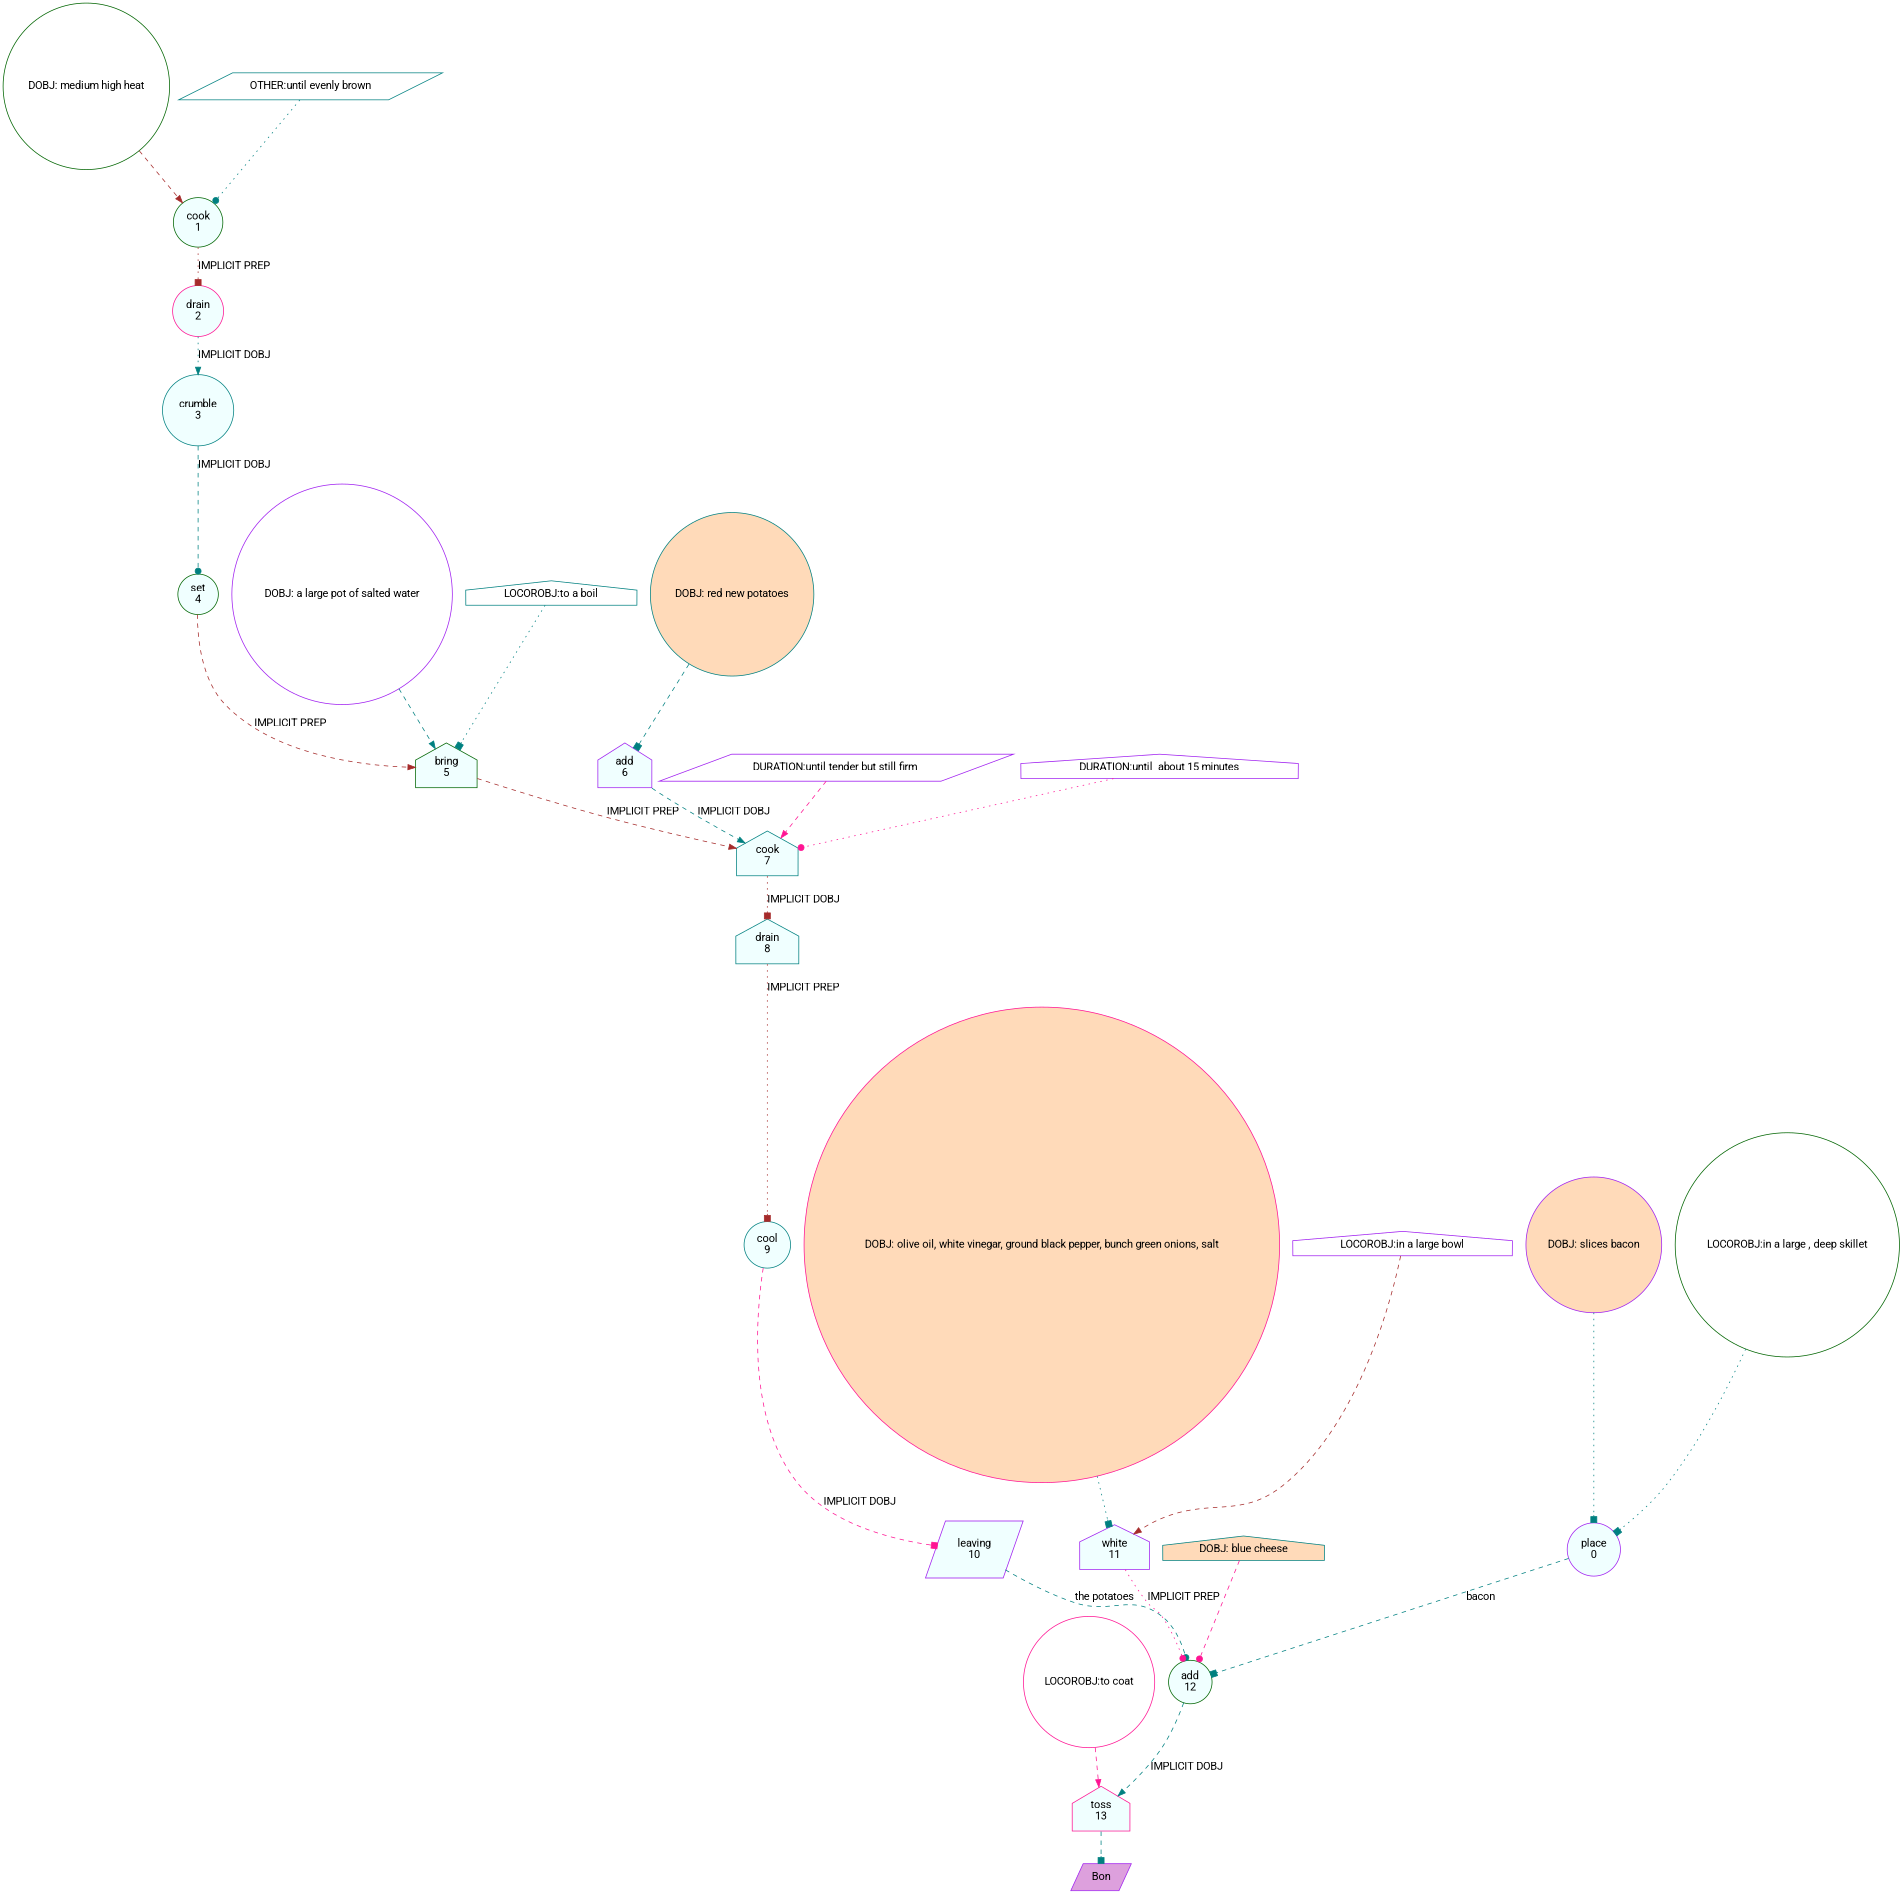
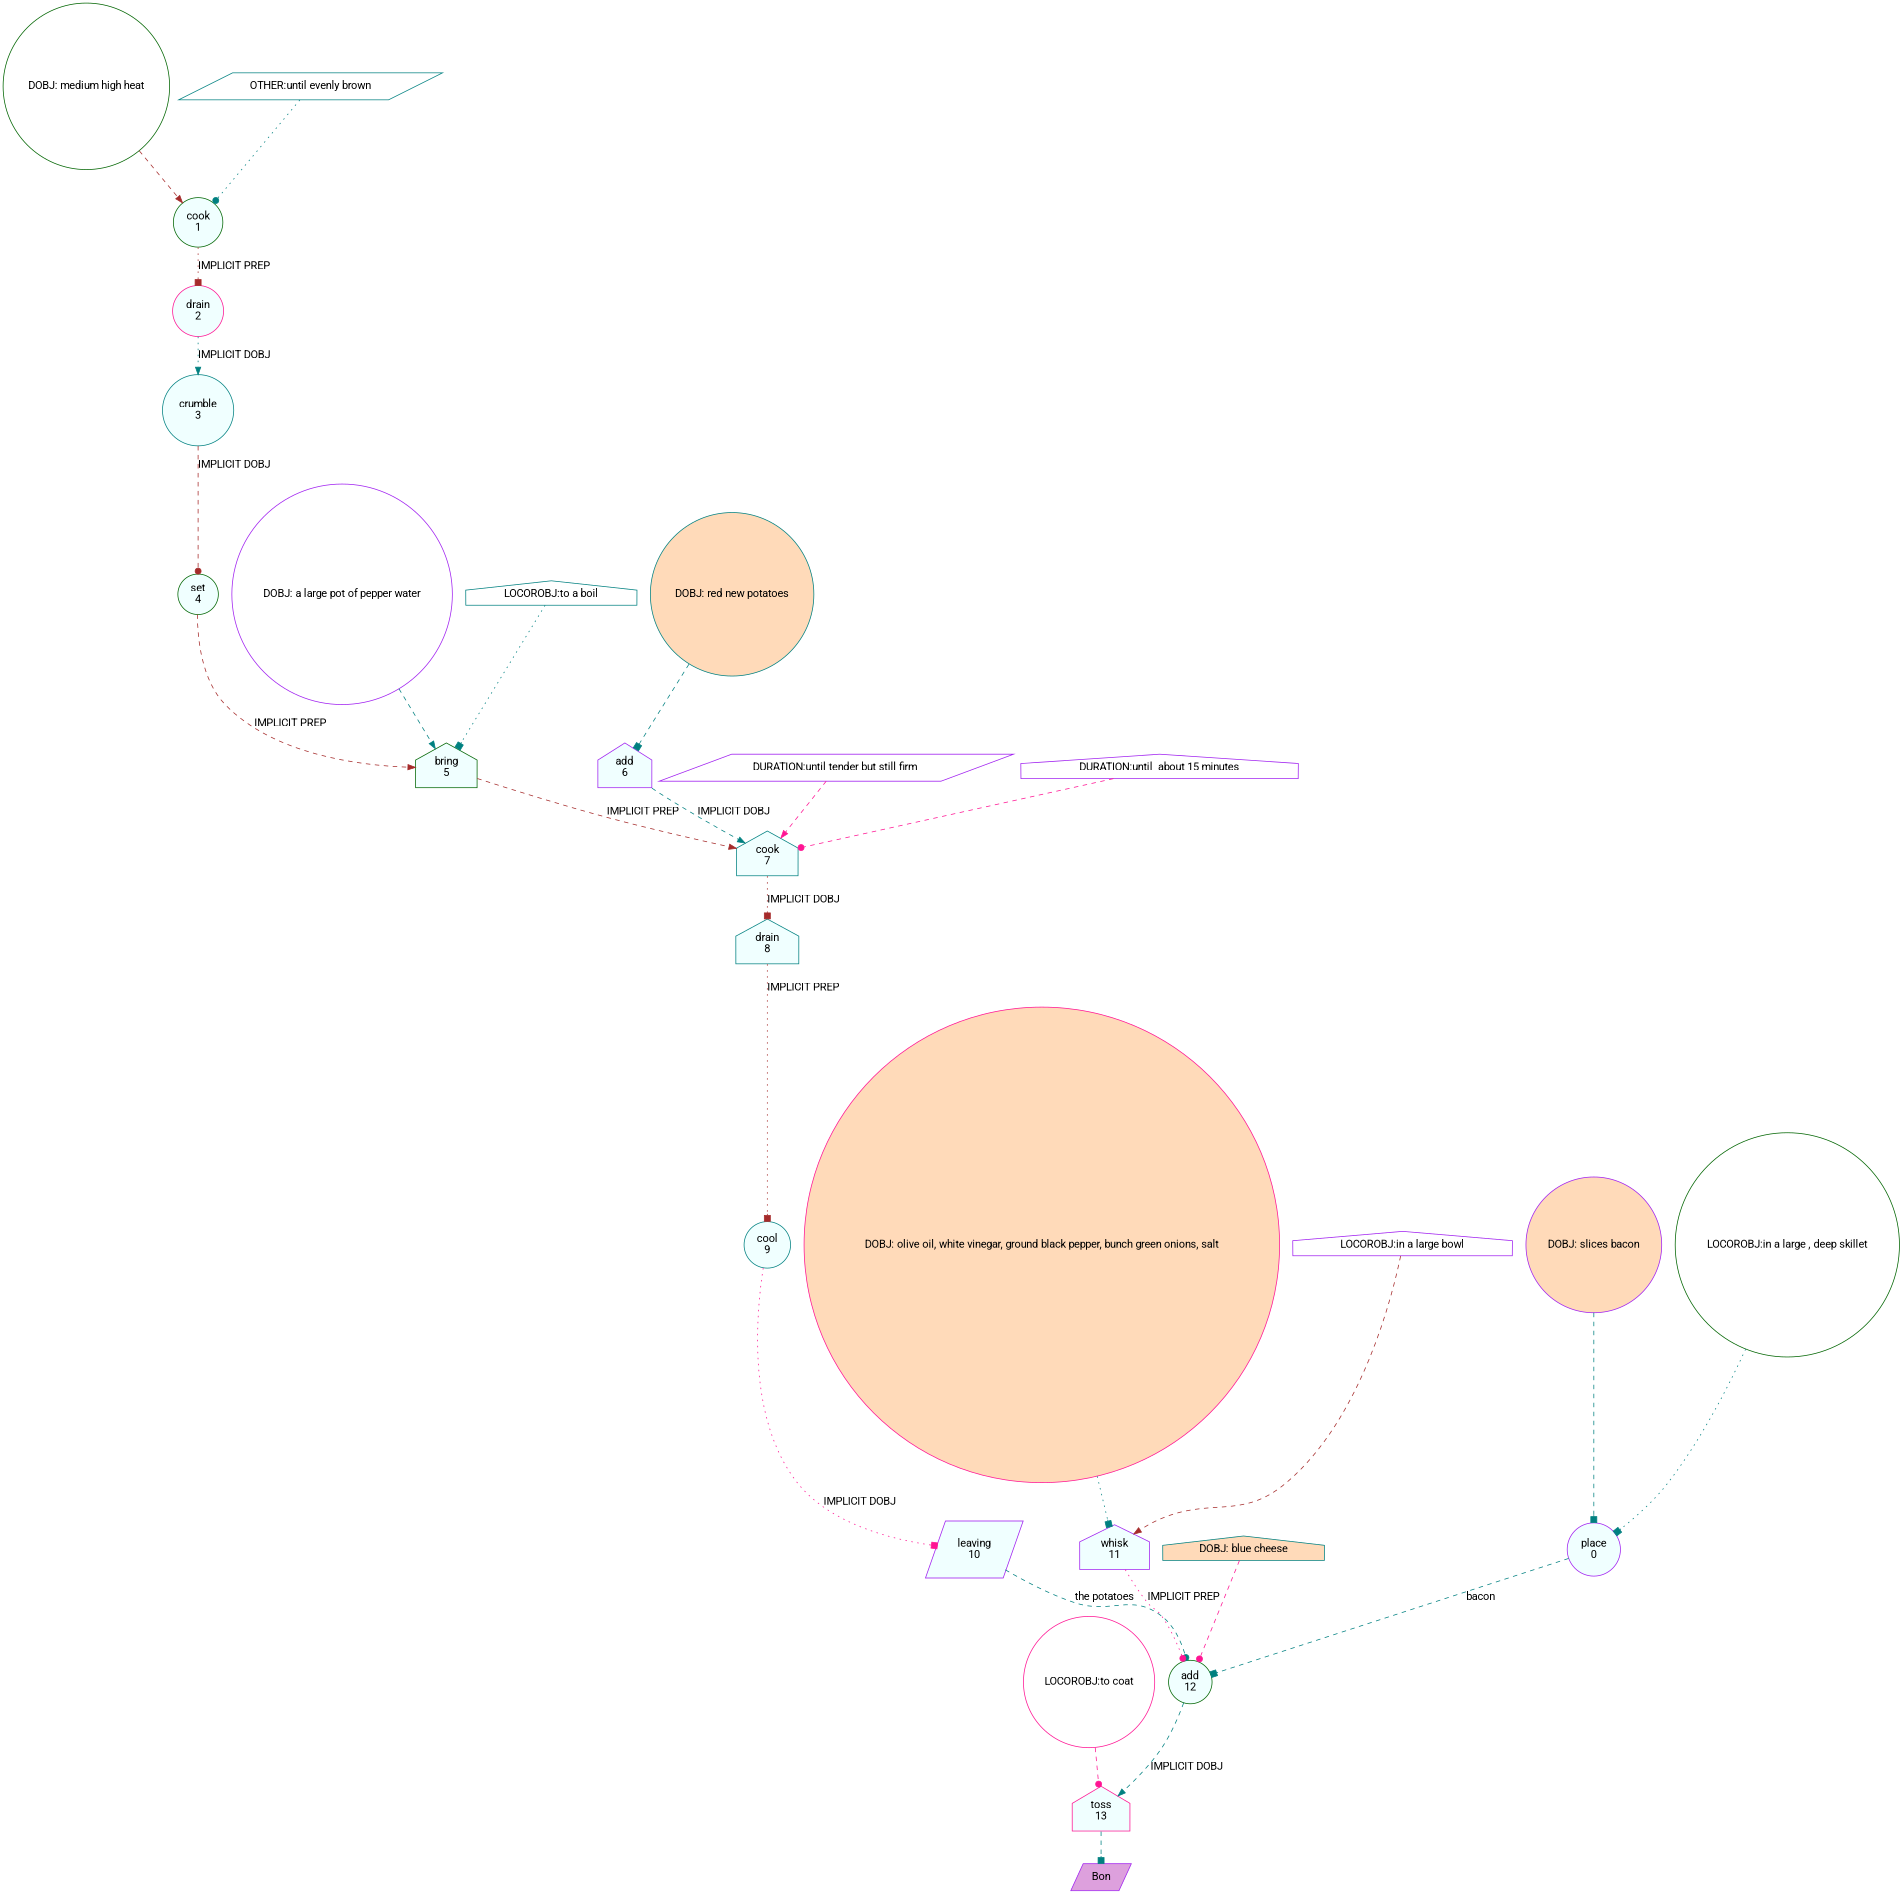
(198, 507) -> (198, 507)
(342, 594) -> (342, 594)
(959, 813) -> (959, 813)
(1594, 1414) -> (1594, 1414)
(779, 1451) -> (779, 1451)
(1115, 1549) -> (1115, 1549)
(1097, 1764) -> (1097, 1764)
